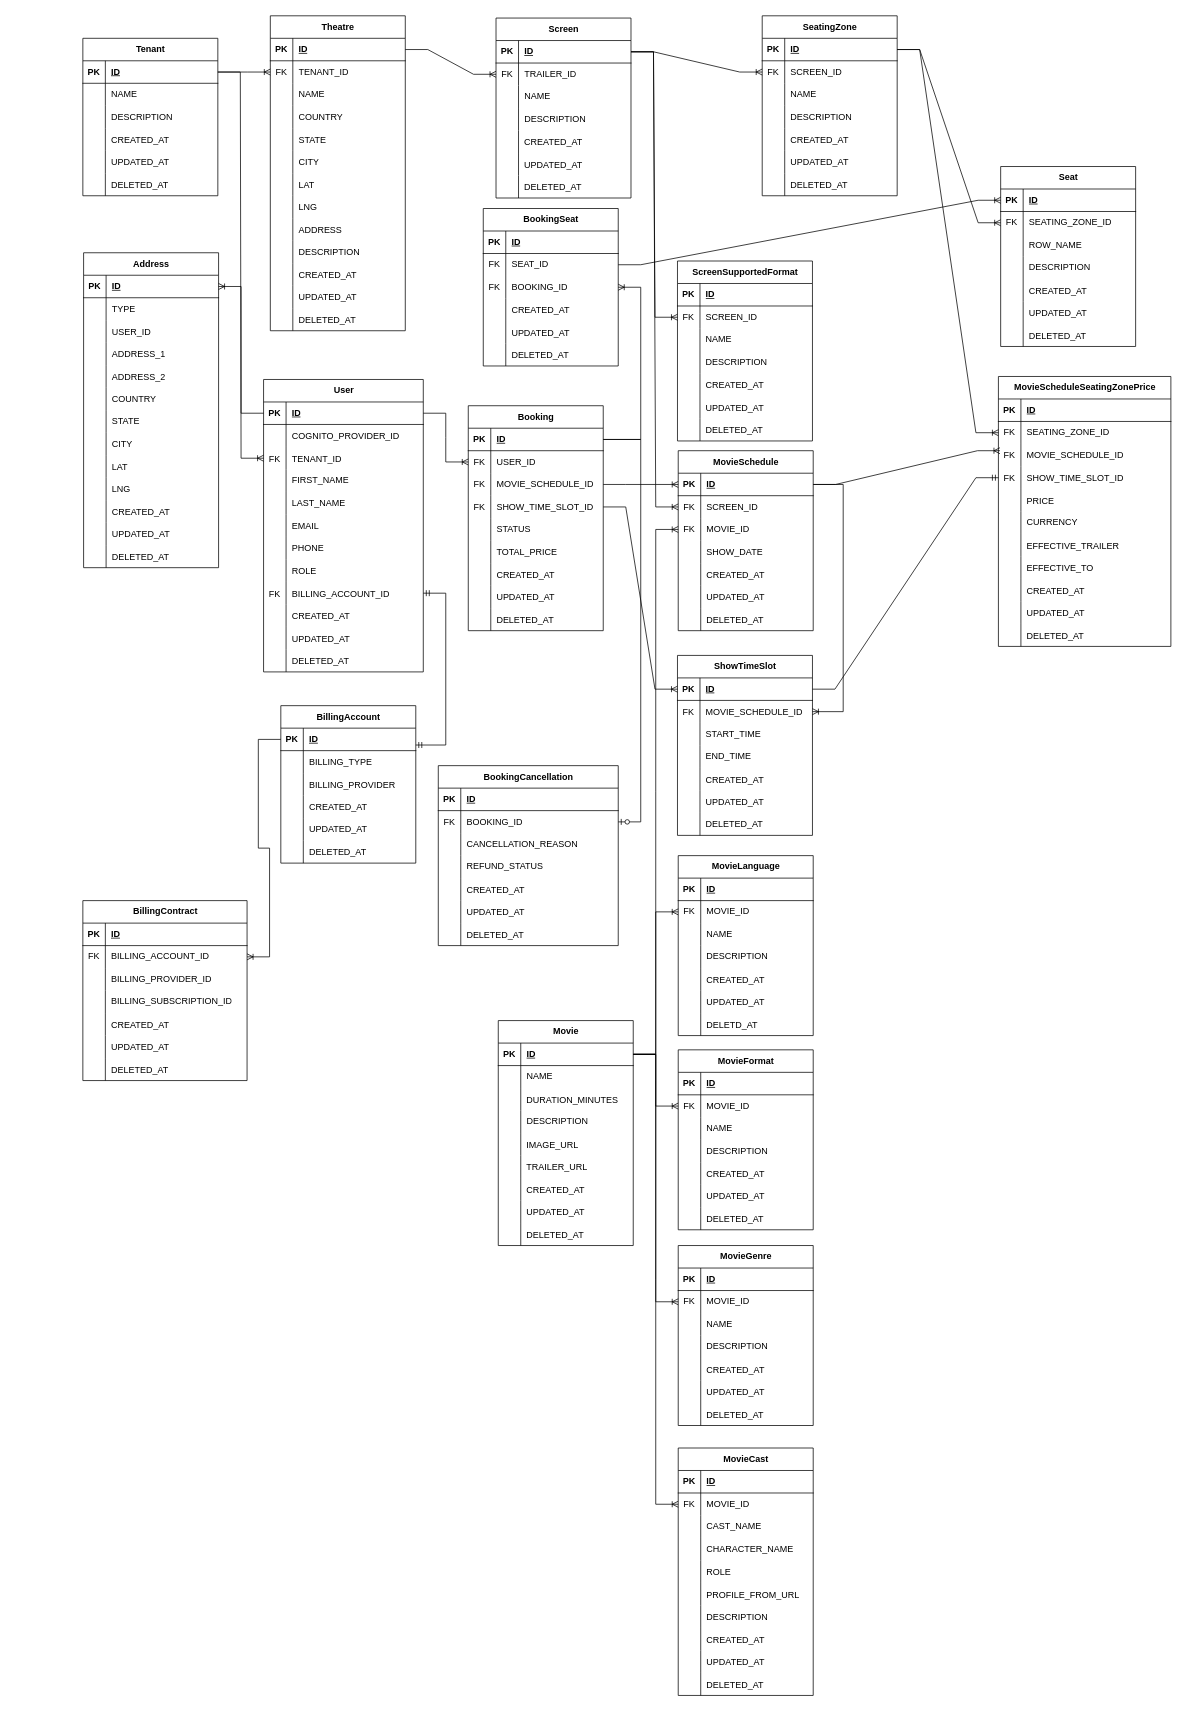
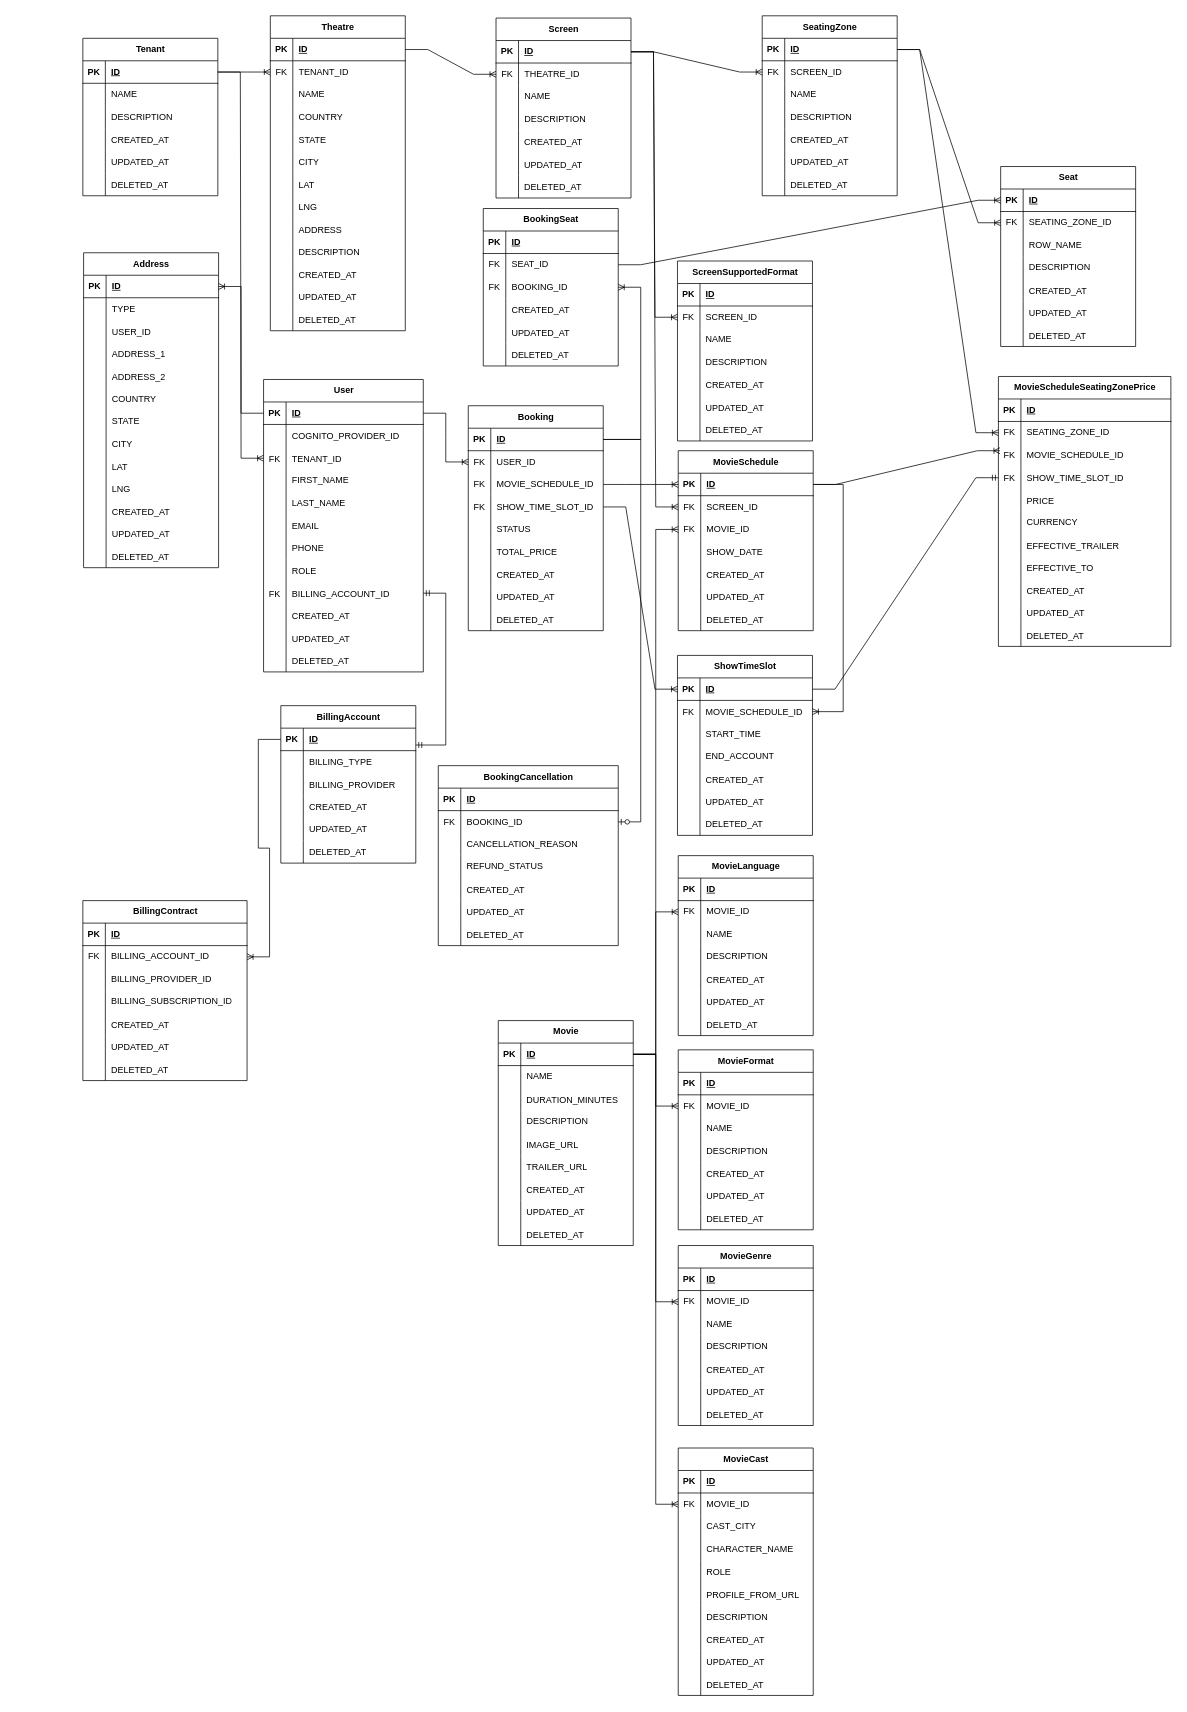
(550, 74) -> (550, 74)
(726, 756) -> (734, 756)
(730, 1527) -> (730, 1527)
